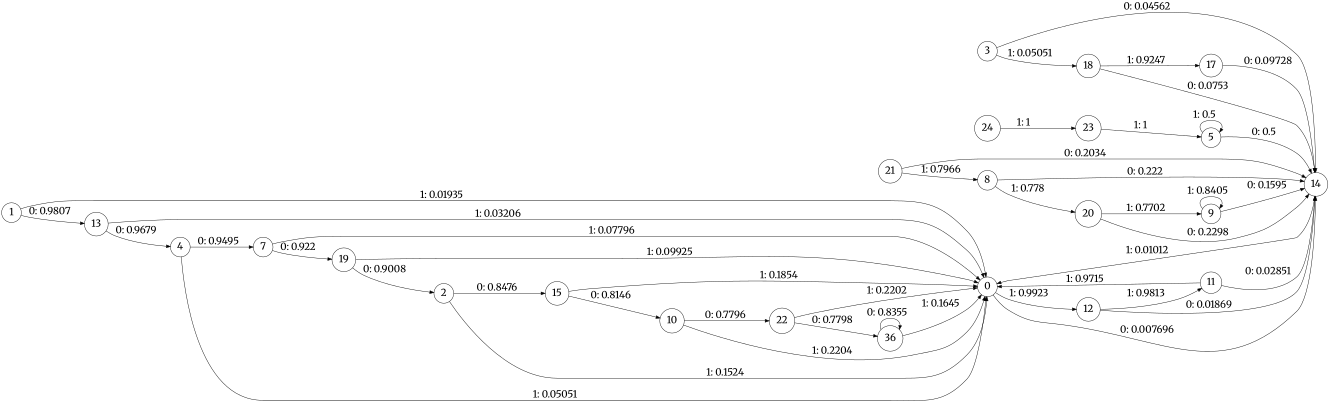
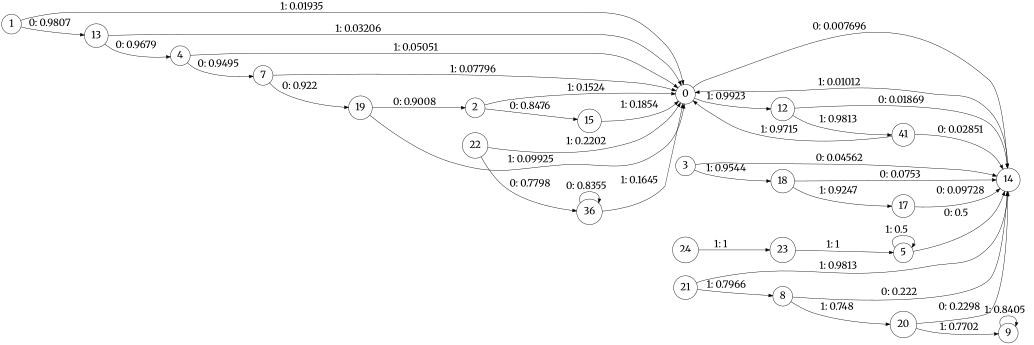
(1032, 54) -> (729, 169)
(1088, 154) -> (842, 266)
(1032, 189) -> (842, 307)
(1261, 201) -> none
(1211, 283) -> (903, 135)
(672, 321) -> none
